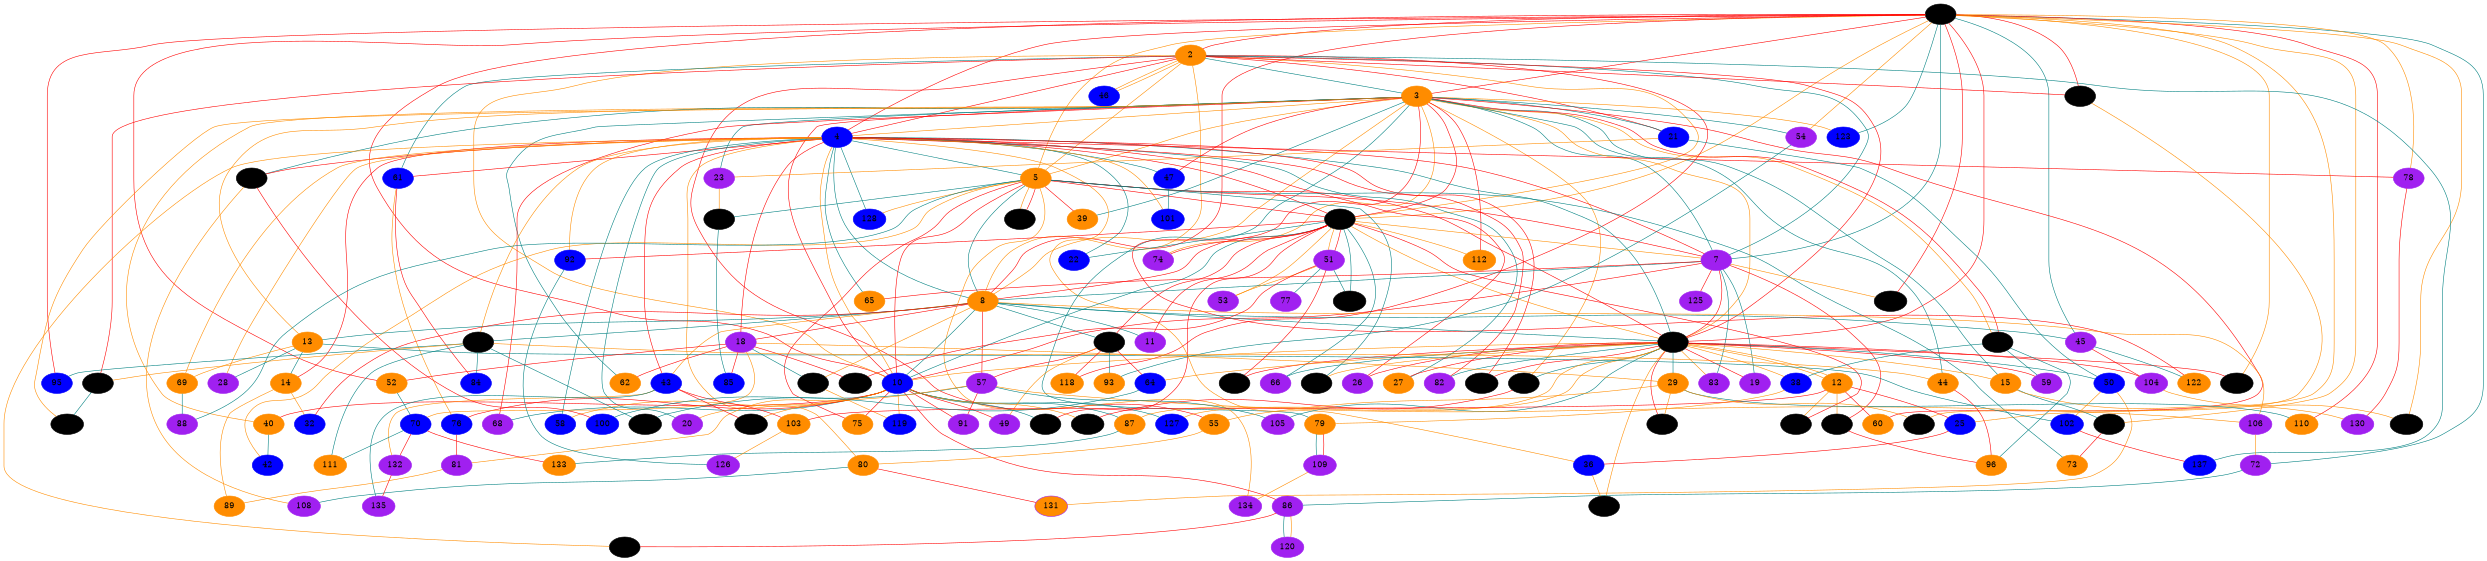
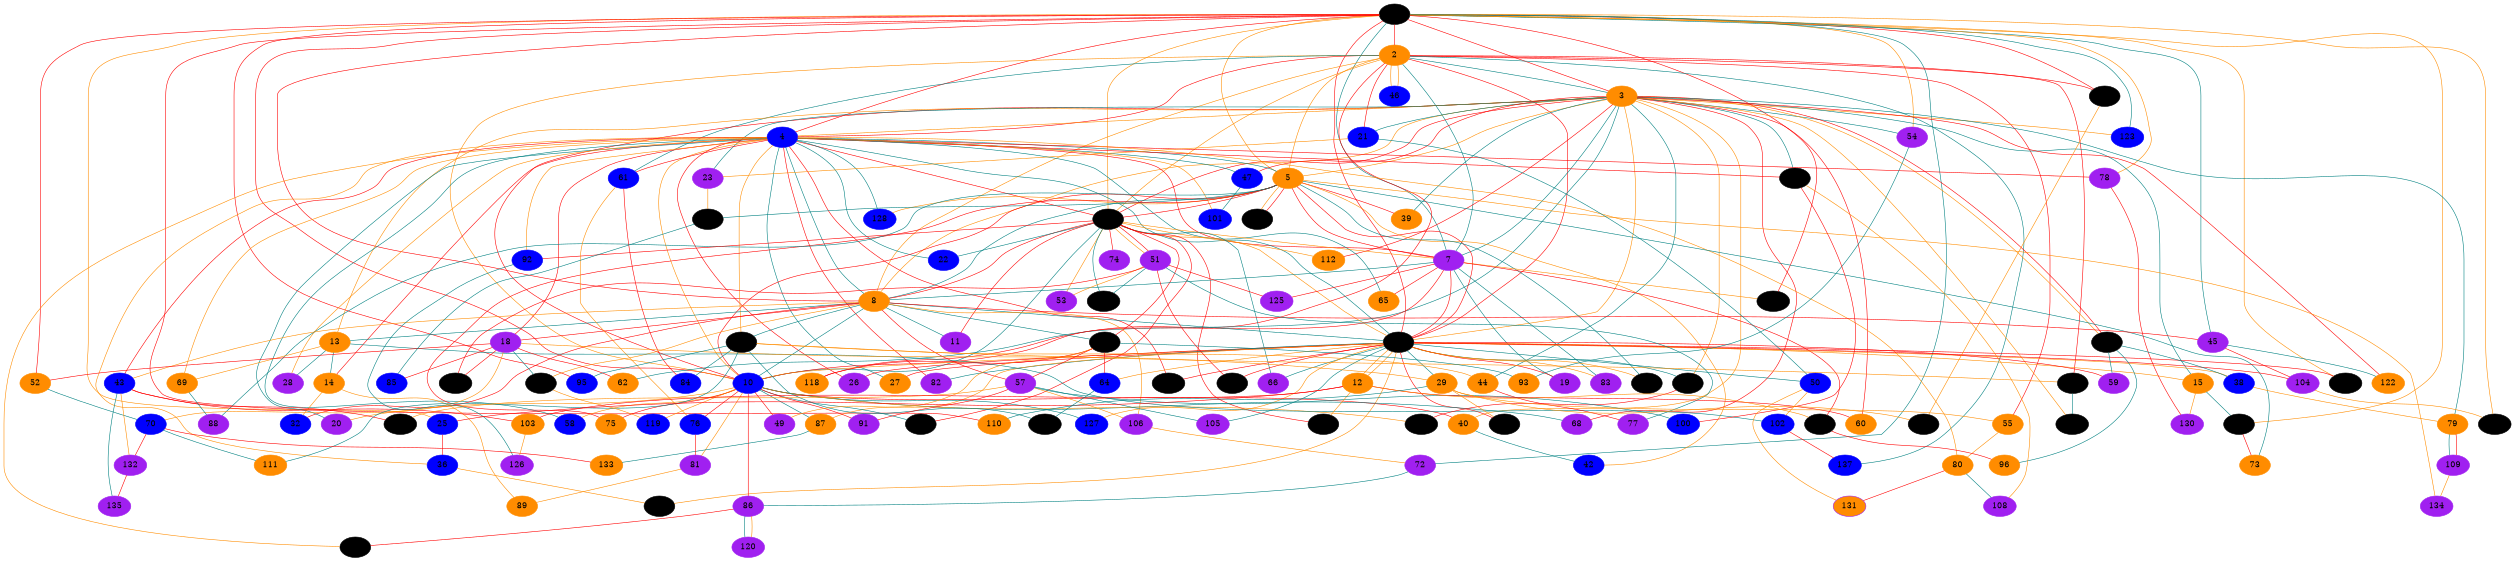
(1292, 231) -> none
none -> (1223, 283)
(1426, 317) -> (1544, 317)
(1982, 417) -> (1557, 406)
